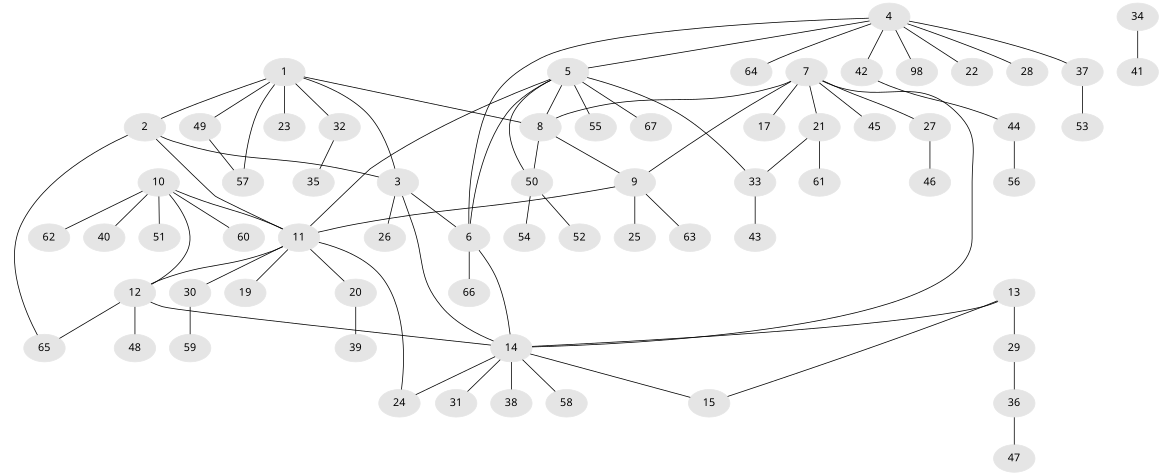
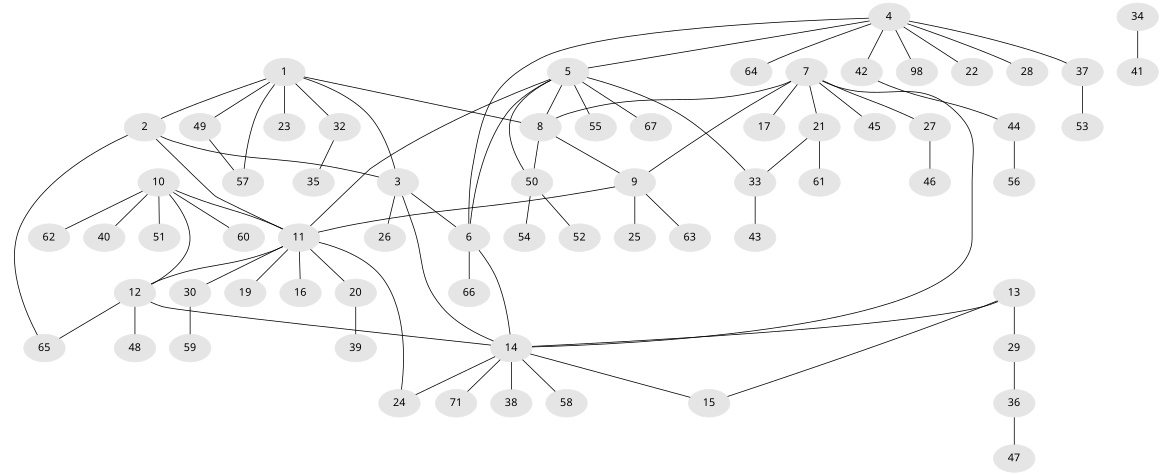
none -> (301, 293)
(456, 403) -> (456, 403)
